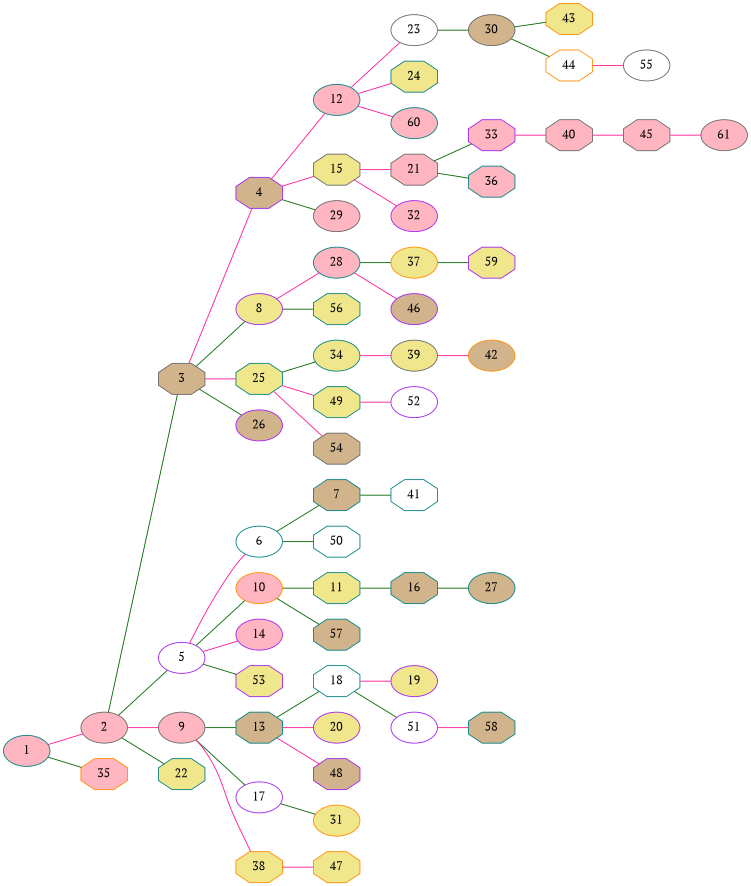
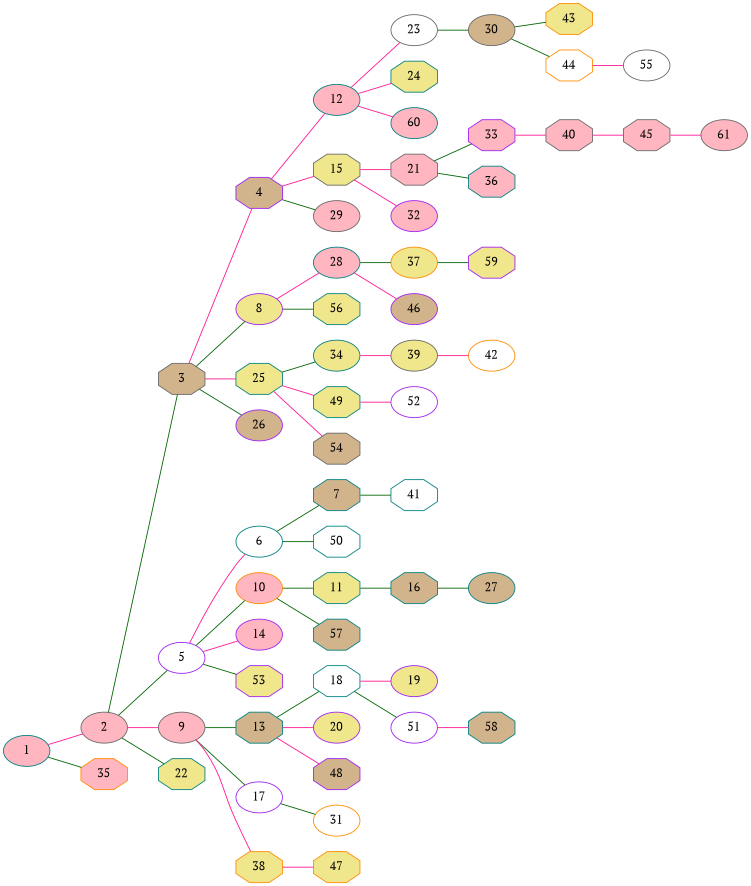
(492, 356) -> (492, 356)
(337, 821) -> (337, 821)
